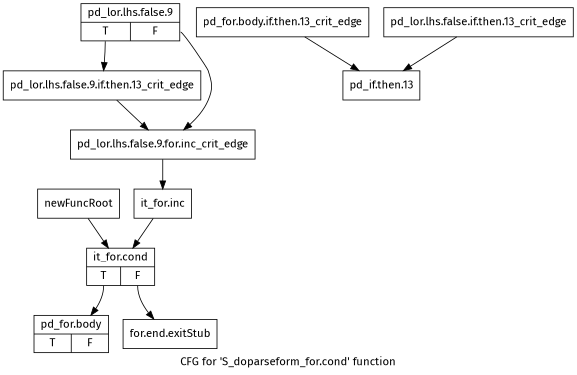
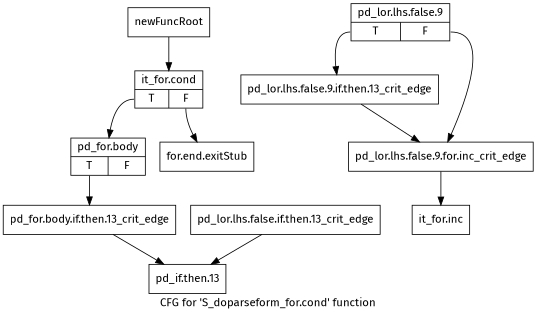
none -> (89, 186)
(145, 230) -> none
